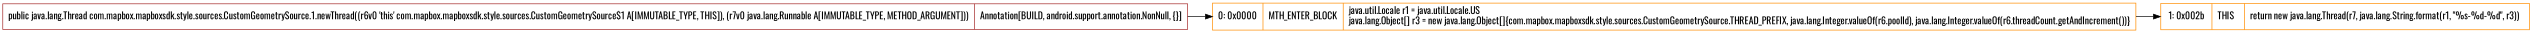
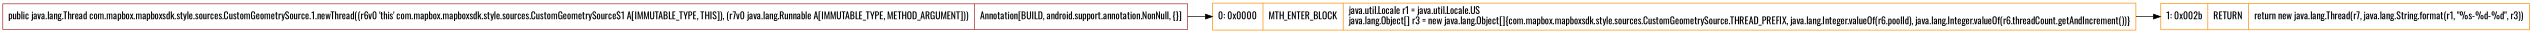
(2226, 16) -> (2228, 16)
